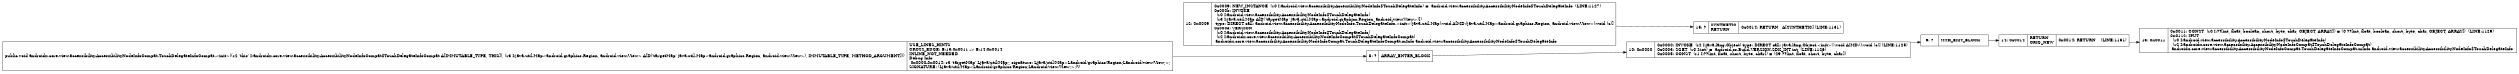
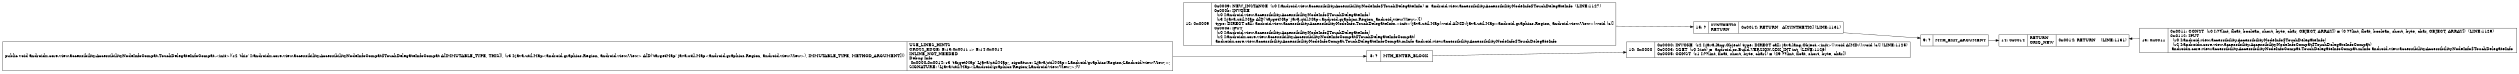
(1235, 28) -> (1230, 28)
(1961, 40) -> (1961, 40)
(1914, 42) -> (1880, 35)
(2133, 42) -> (2136, 39)
(1406, 56) -> (1406, 56)
